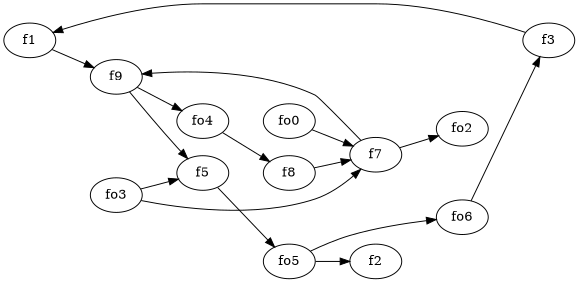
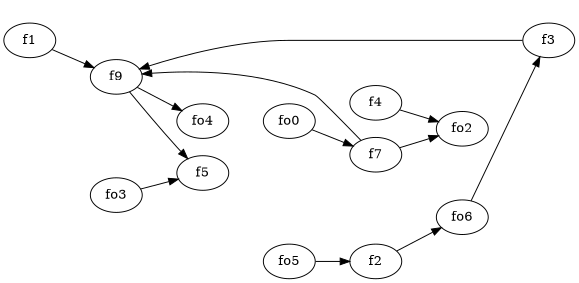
(294, 4) -> (334, 40)
none -> (376, 103)
(289, 173) -> none
(251, 210) -> none
(245, 216) -> none
(367, 231) -> (415, 242)
